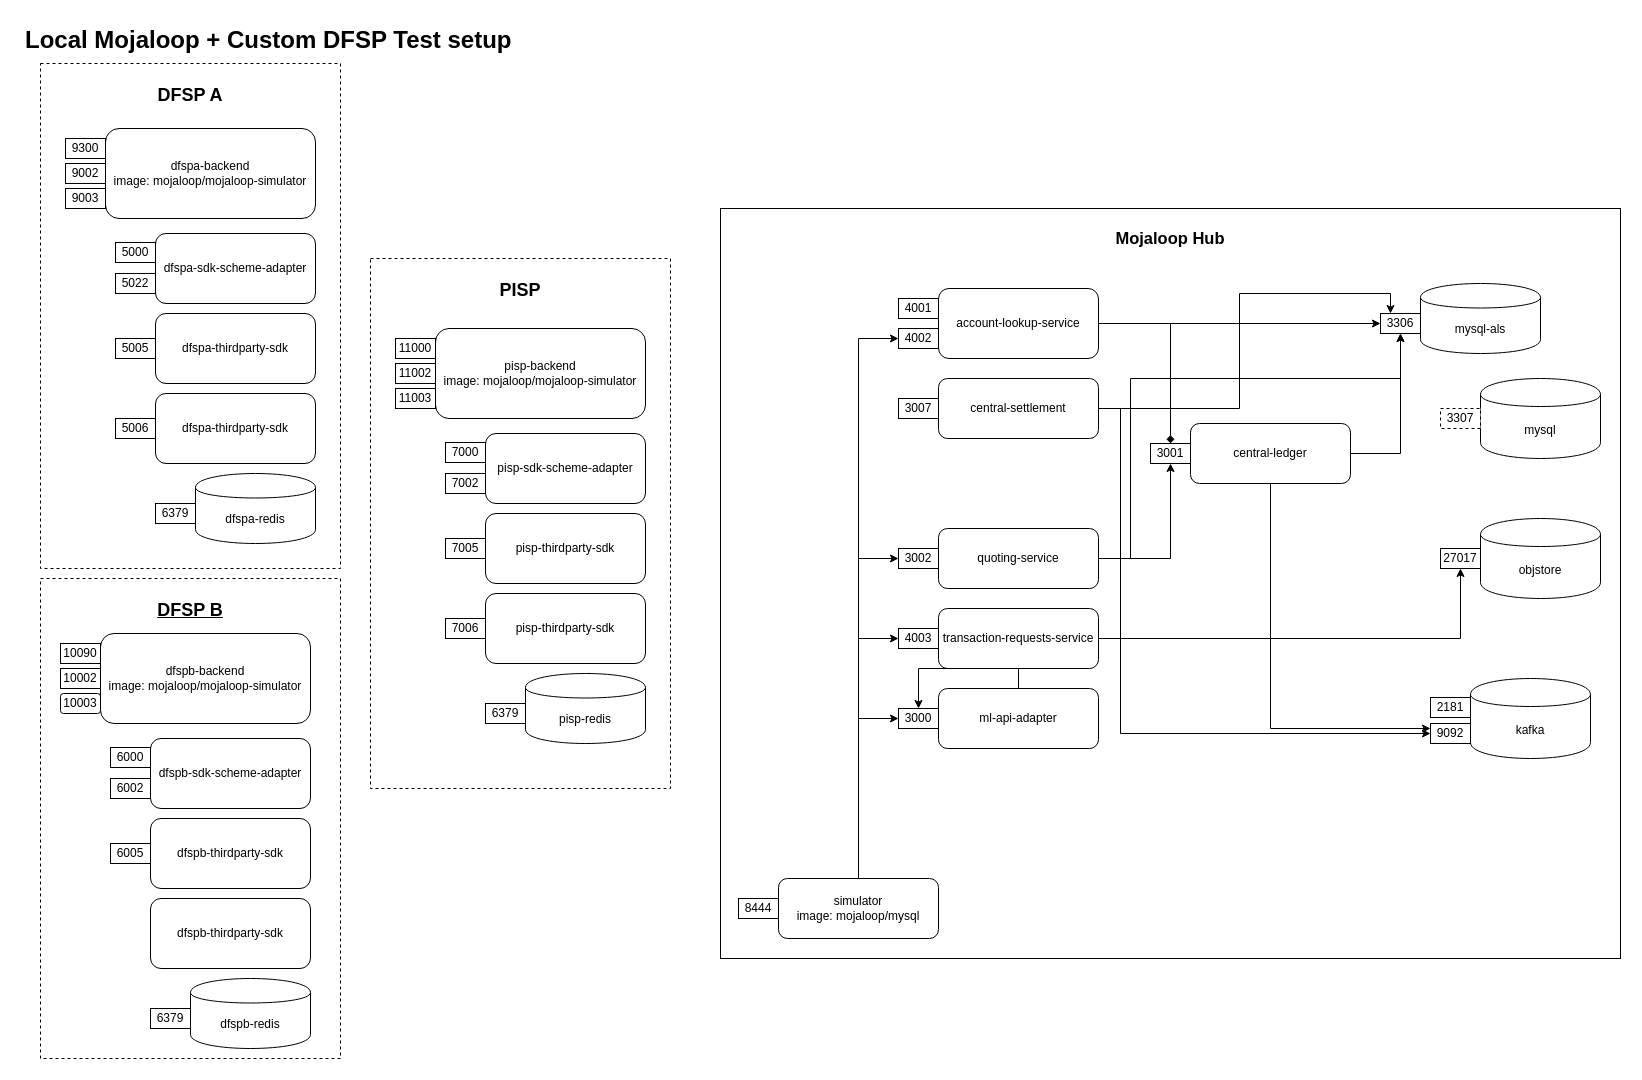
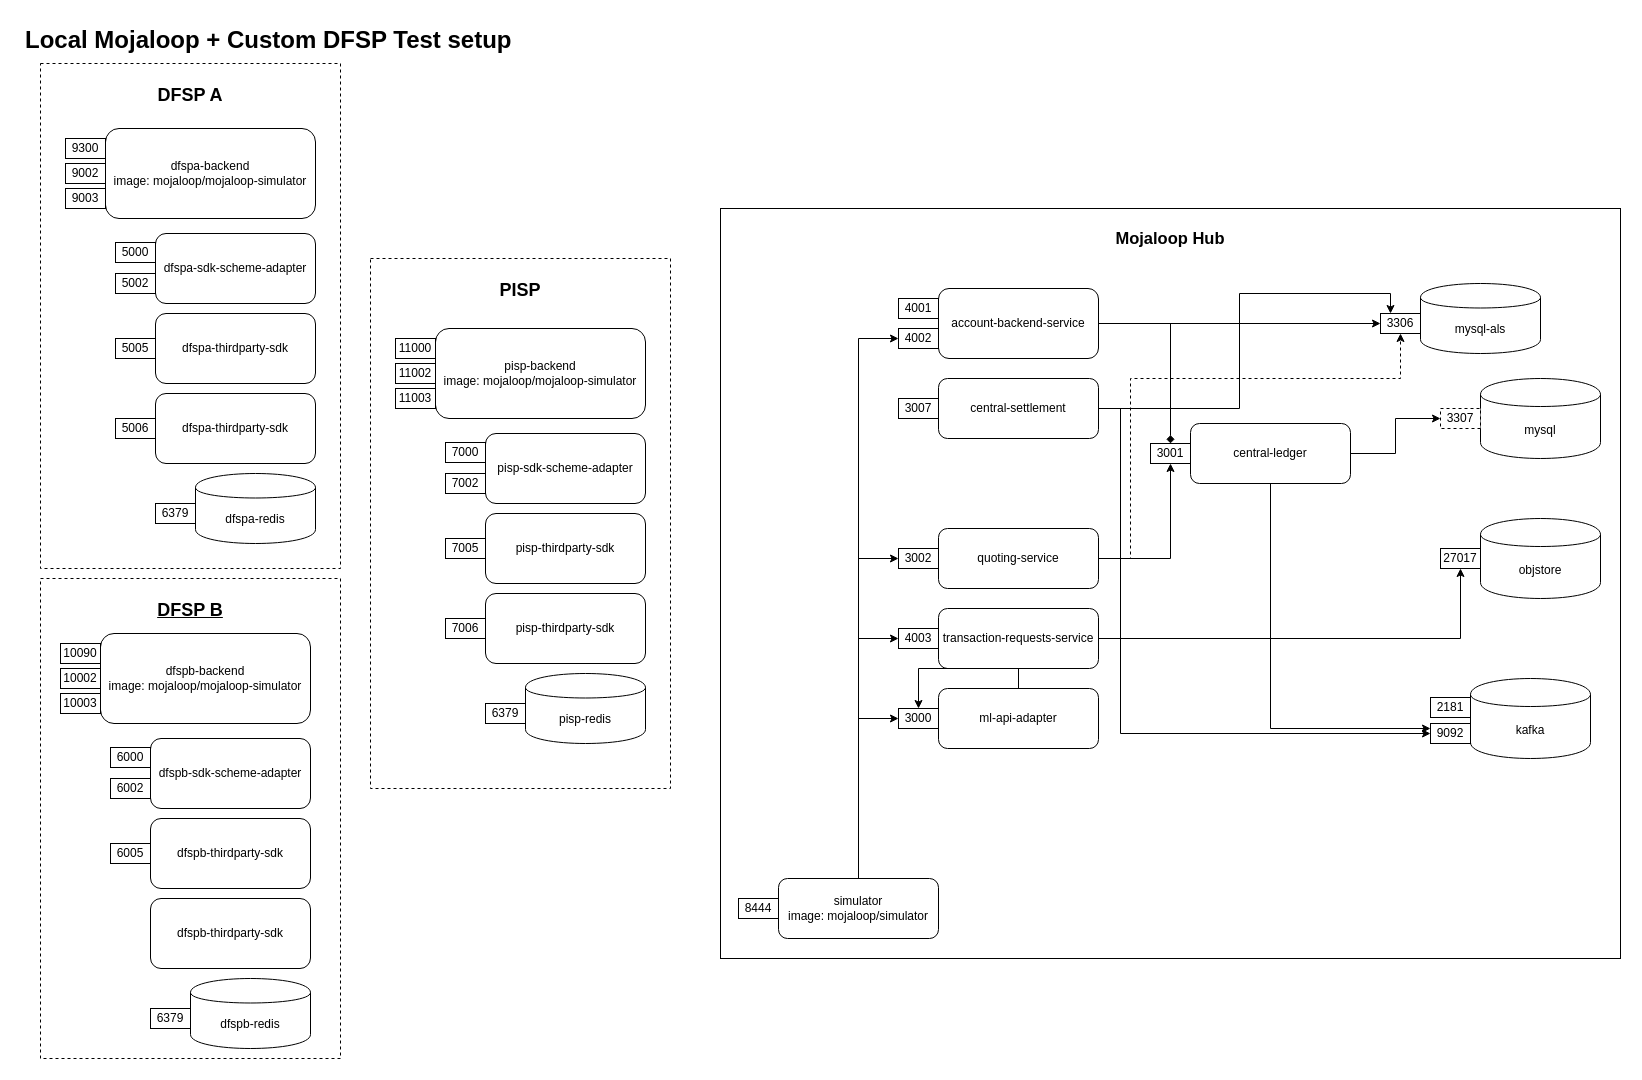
(136, 284) -> (136, 284)
(1019, 324) -> (1019, 324)
(1176, 379) -> (1176, 379)
(1401, 420) -> (1396, 419)
(81, 704) -> (81, 704)
(859, 909) -> (859, 909)
